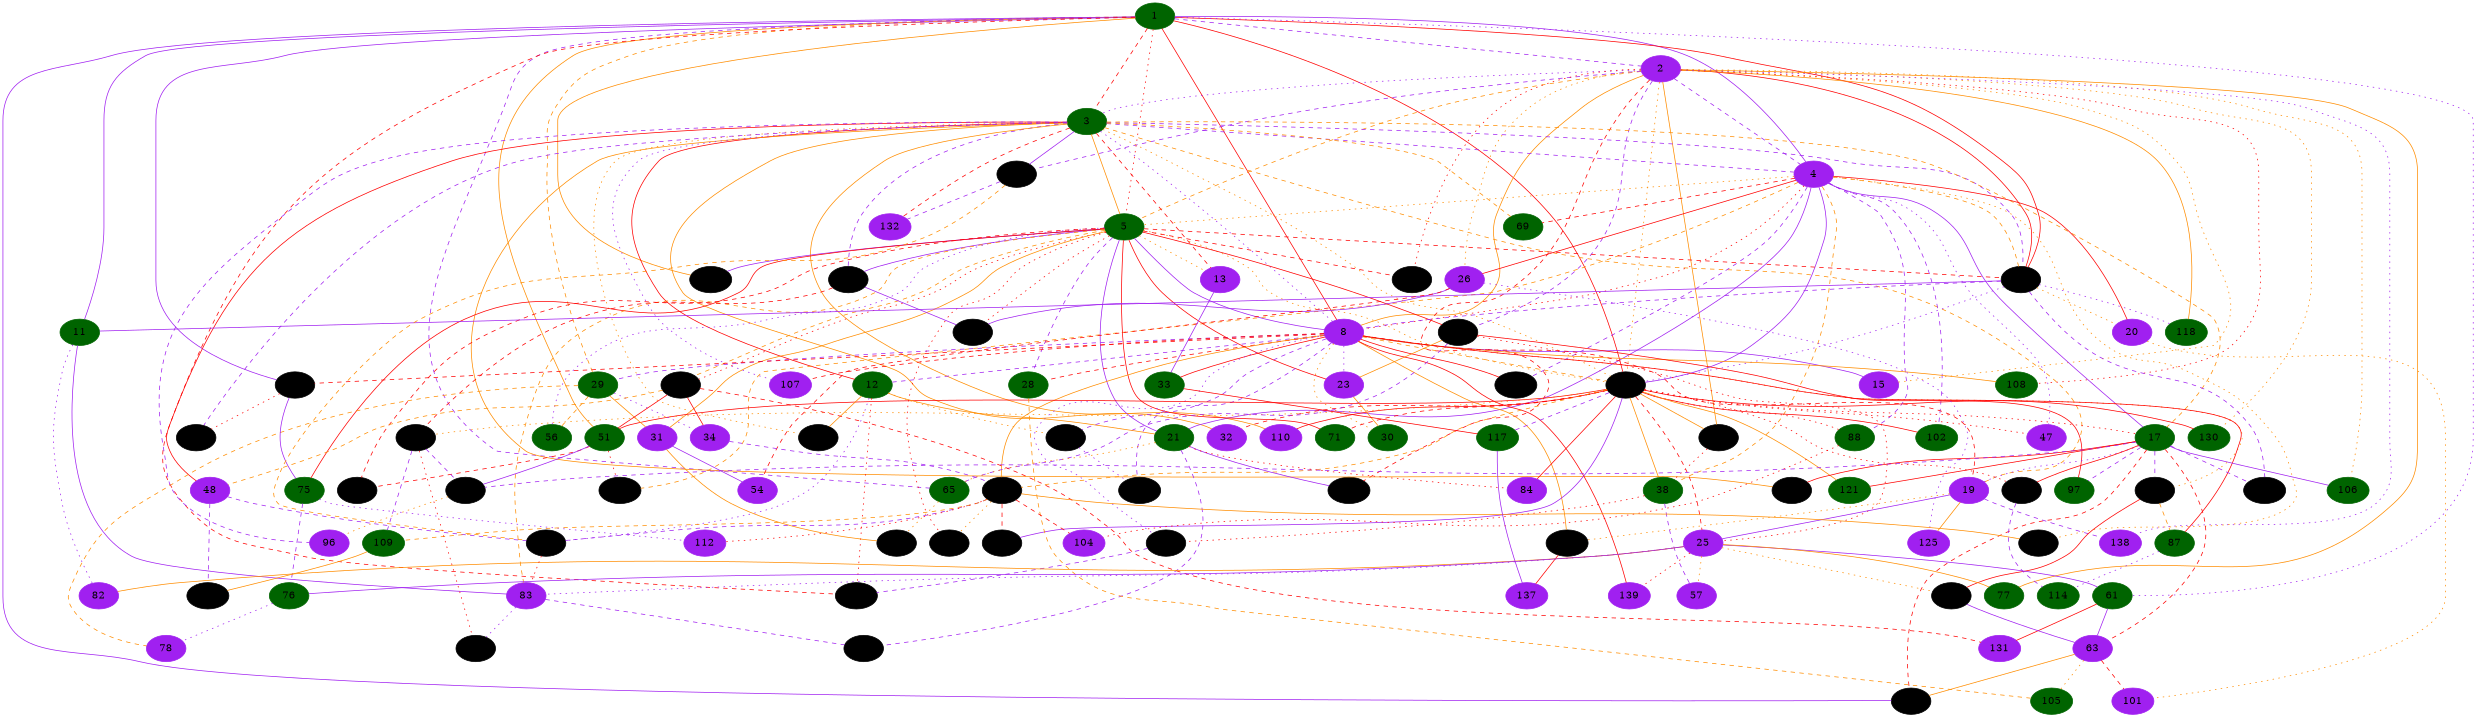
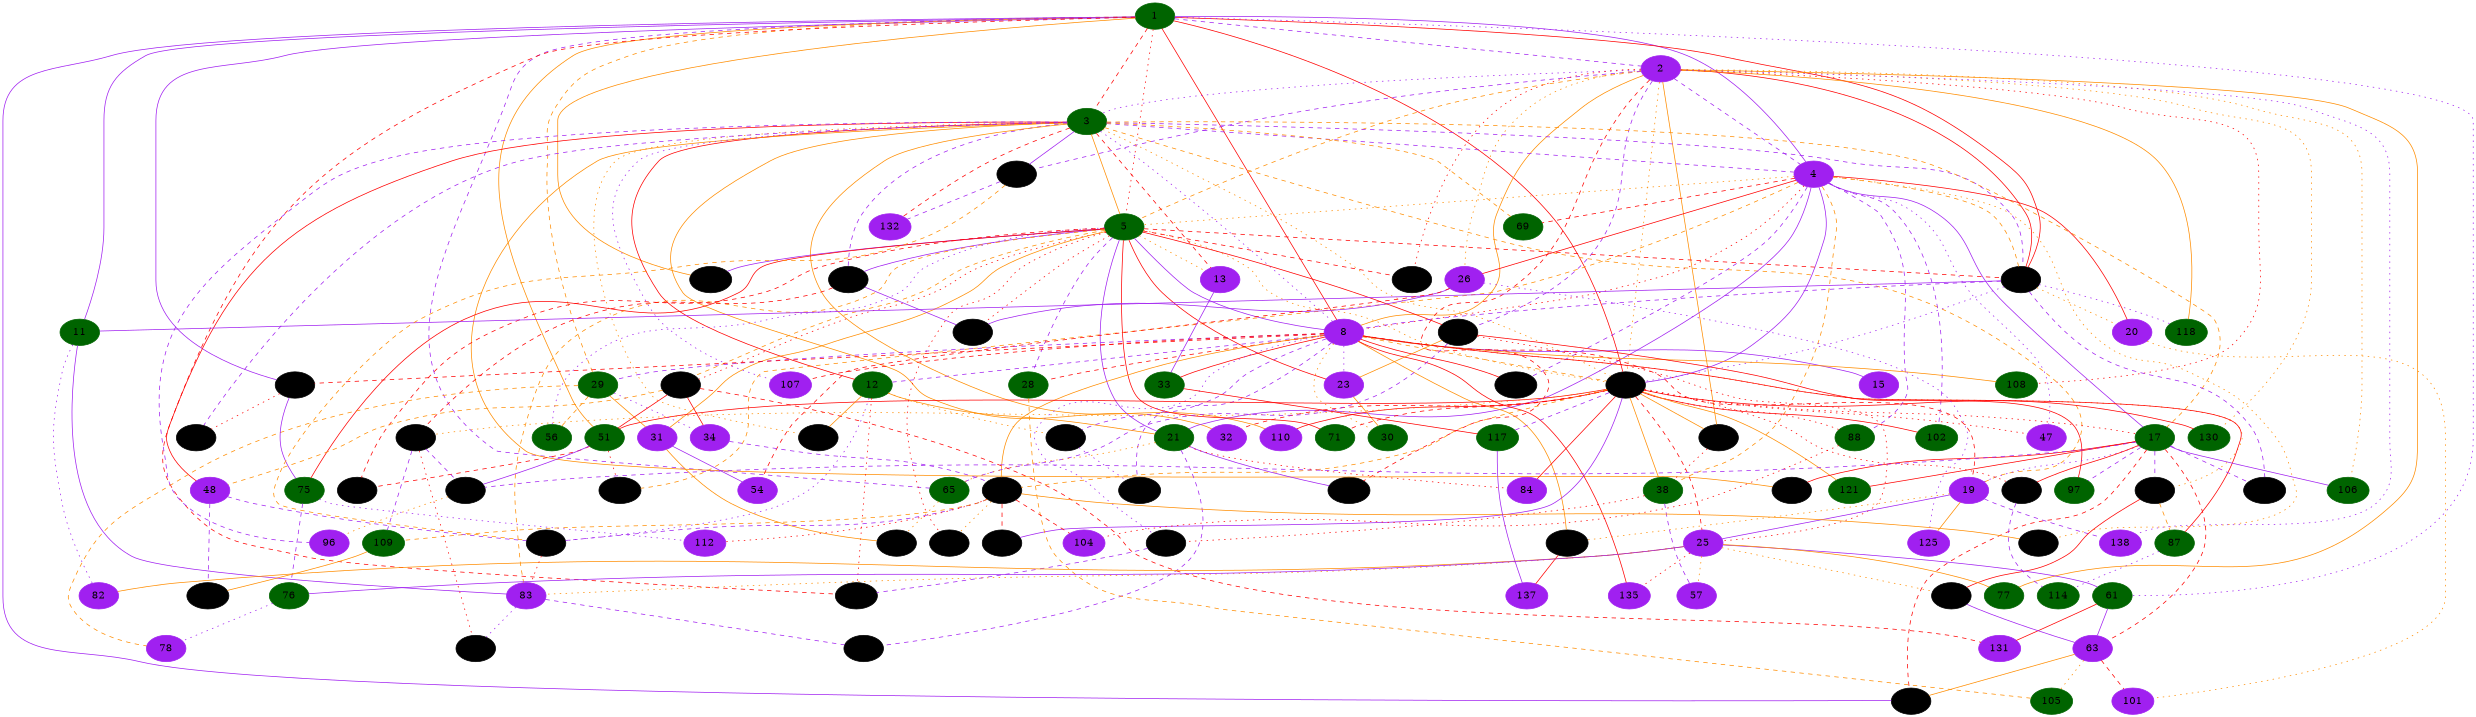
(2177, 163) -> none
(945, 579) -> (945, 579)
(1629, 596) -> (1629, 596)
